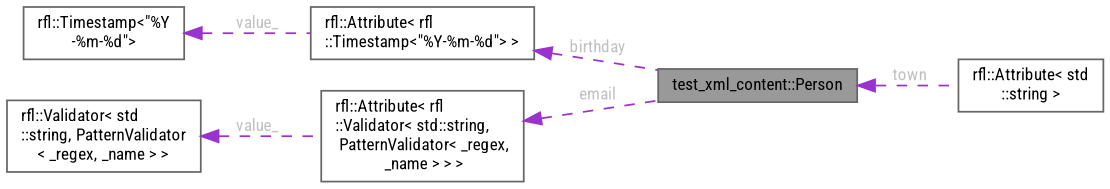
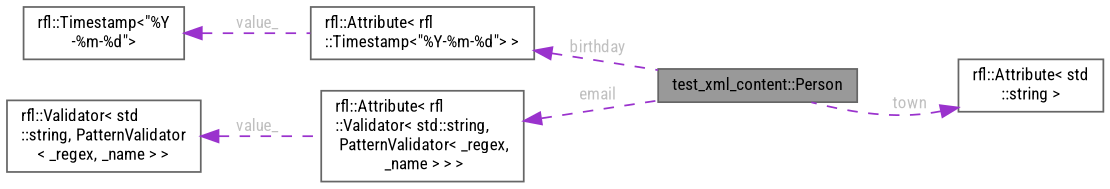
(917, 86) -> (876, 114)
